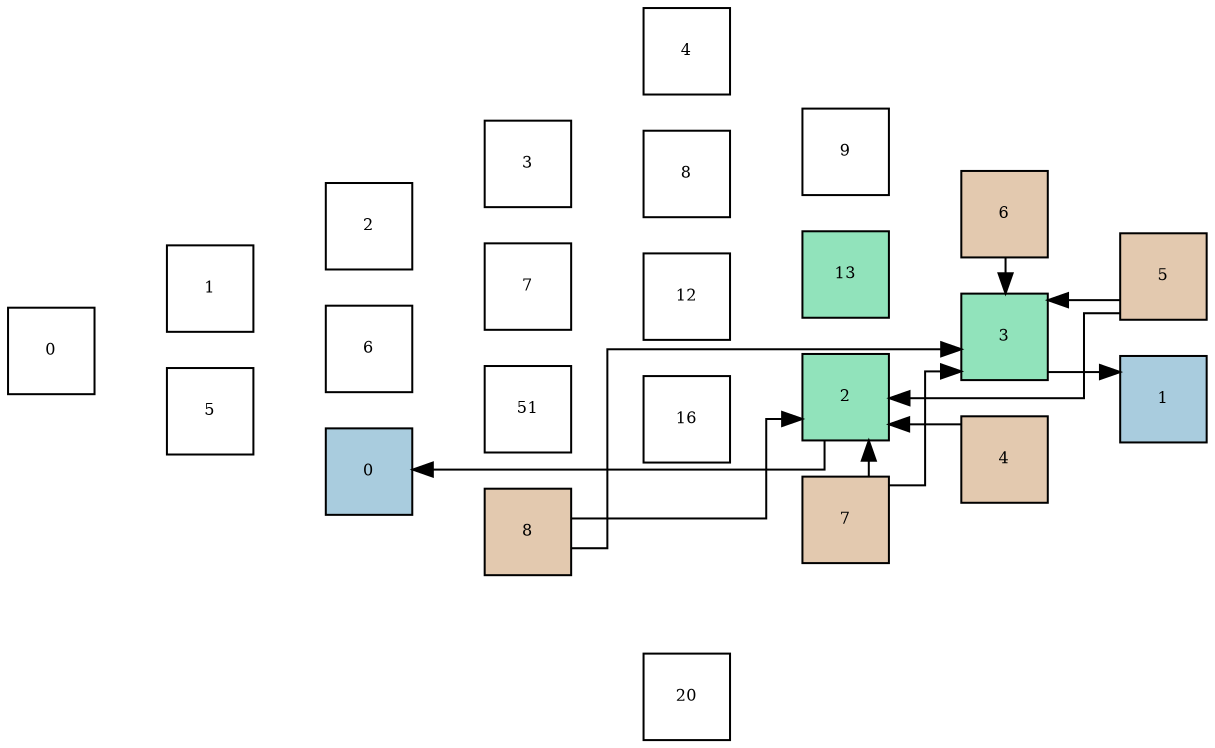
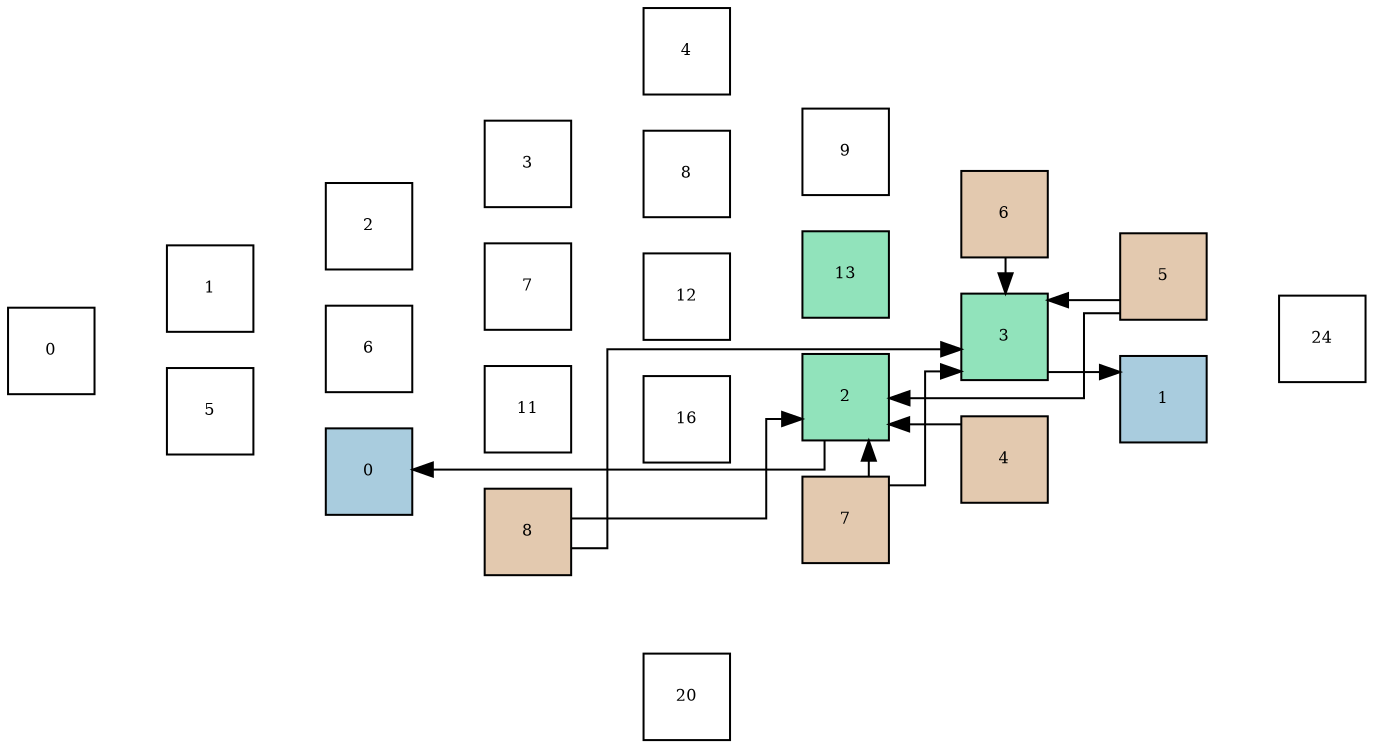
none -> (1322, 339)
(528, 409) -> (528, 409)
